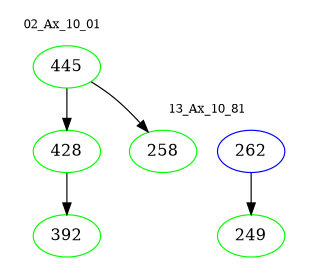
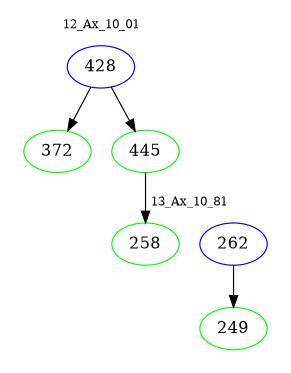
(62, 25) -> (102, 25)
(67, 103) -> (120, 104)
(67, 151) -> (101, 67)
(67, 236) -> (58, 151)
